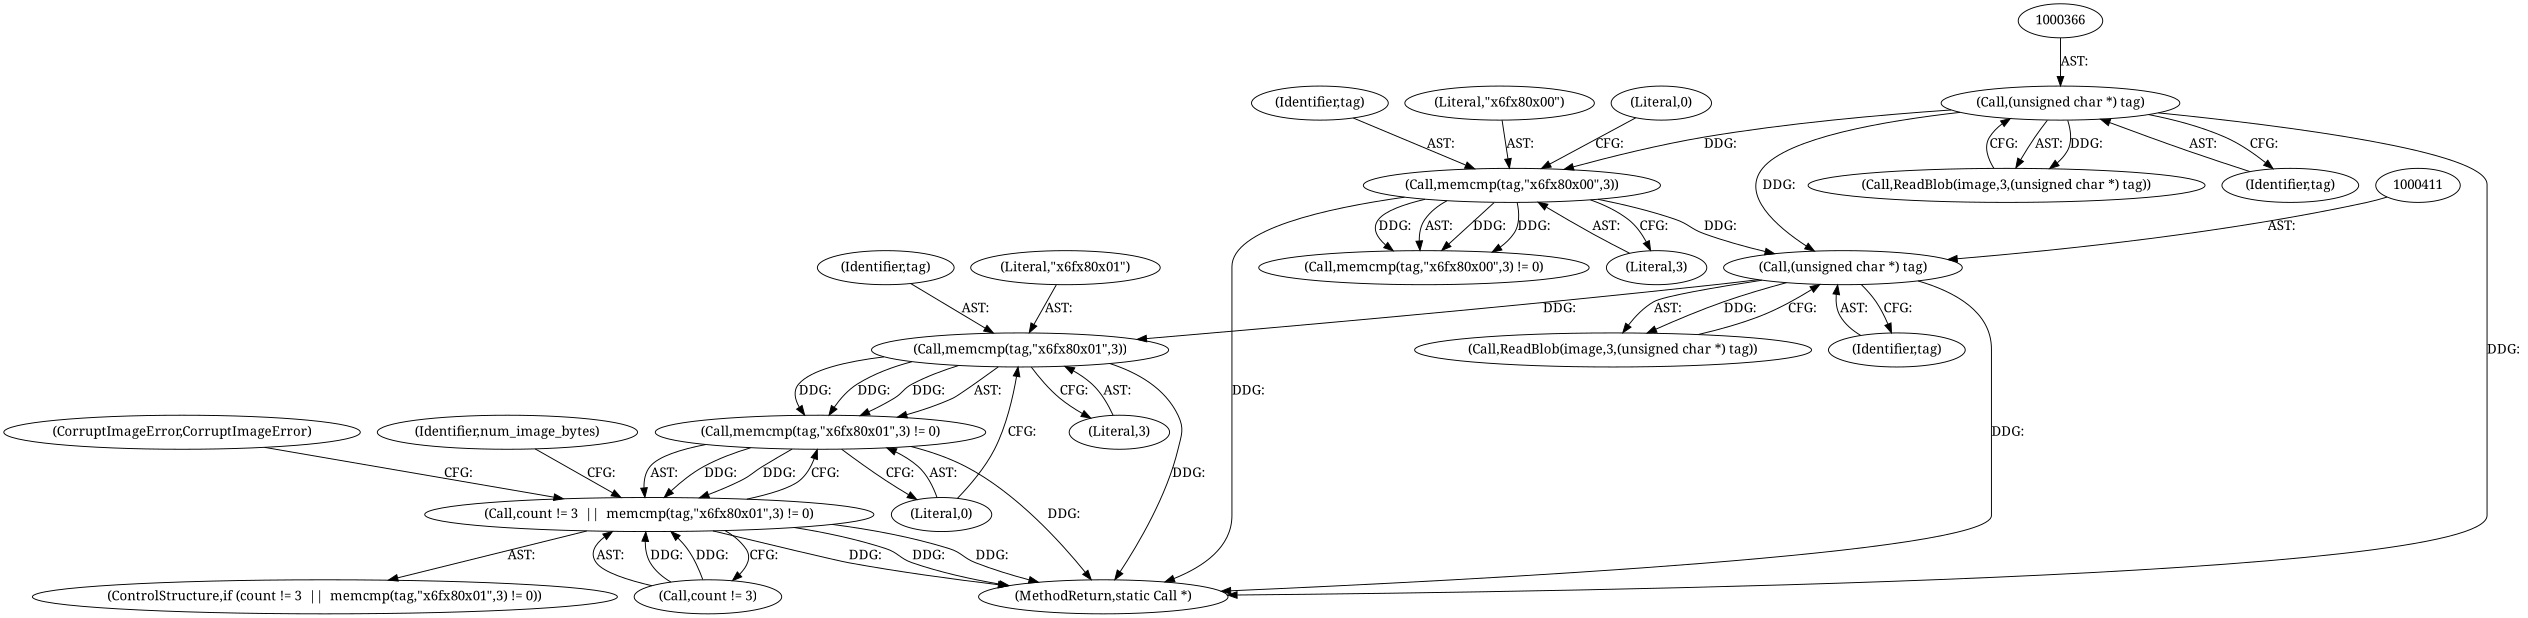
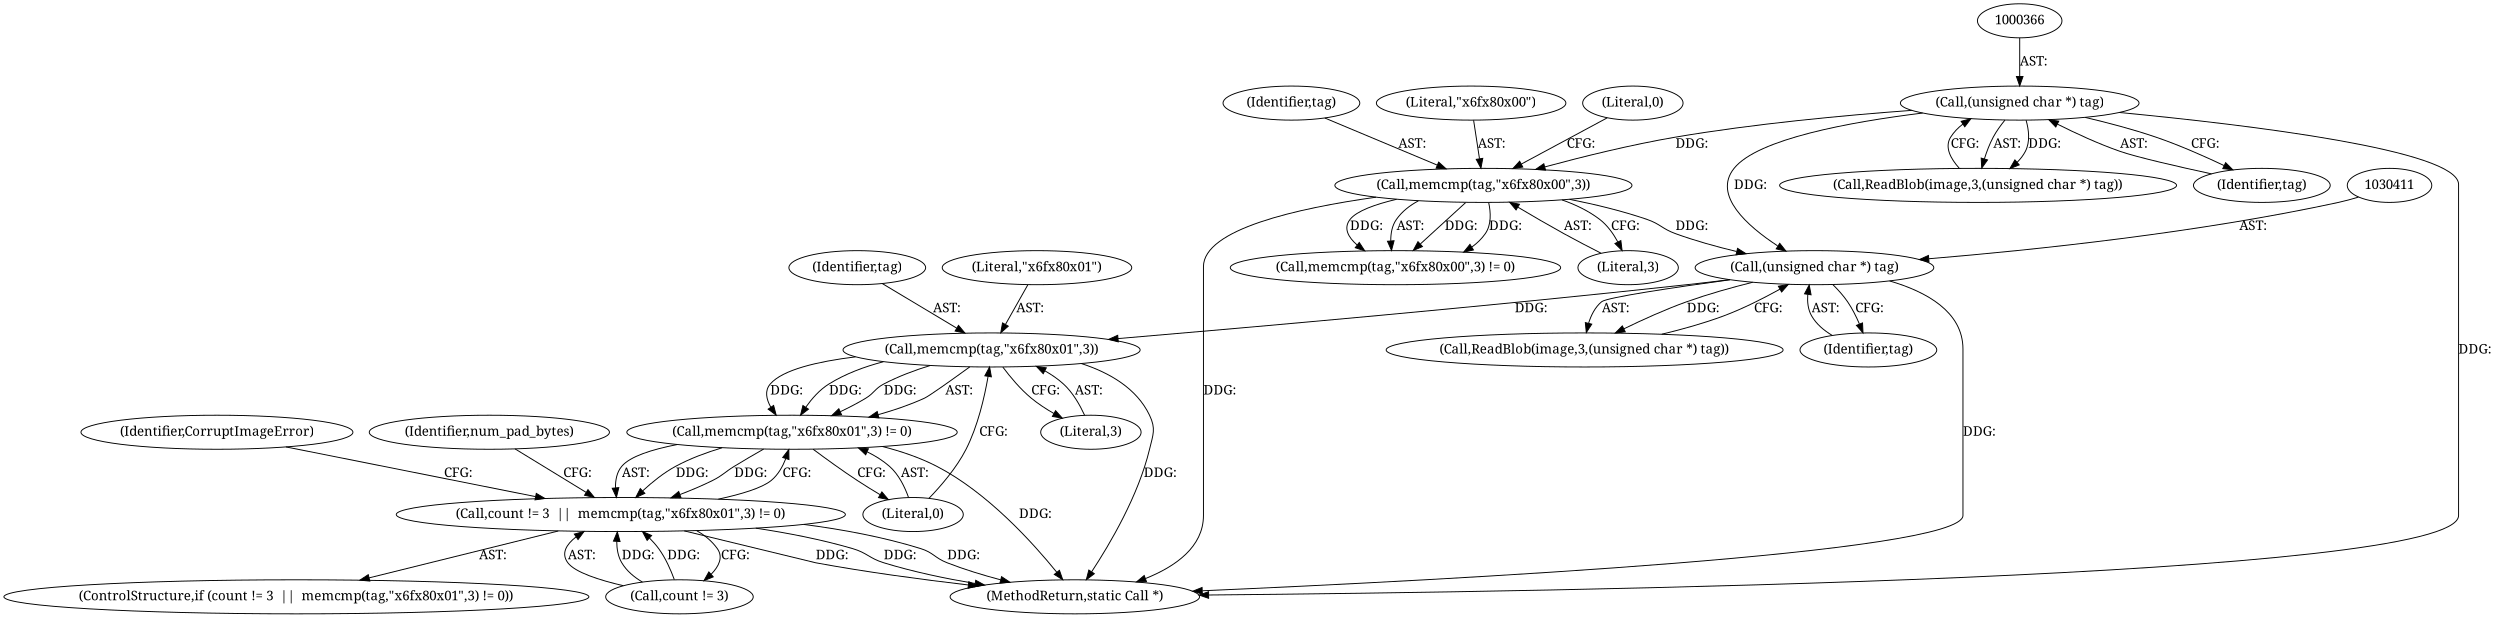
(2418, 185) -> (2390, 185)
(182, 432) -> (217, 432)
(507, 432) -> (489, 432)
